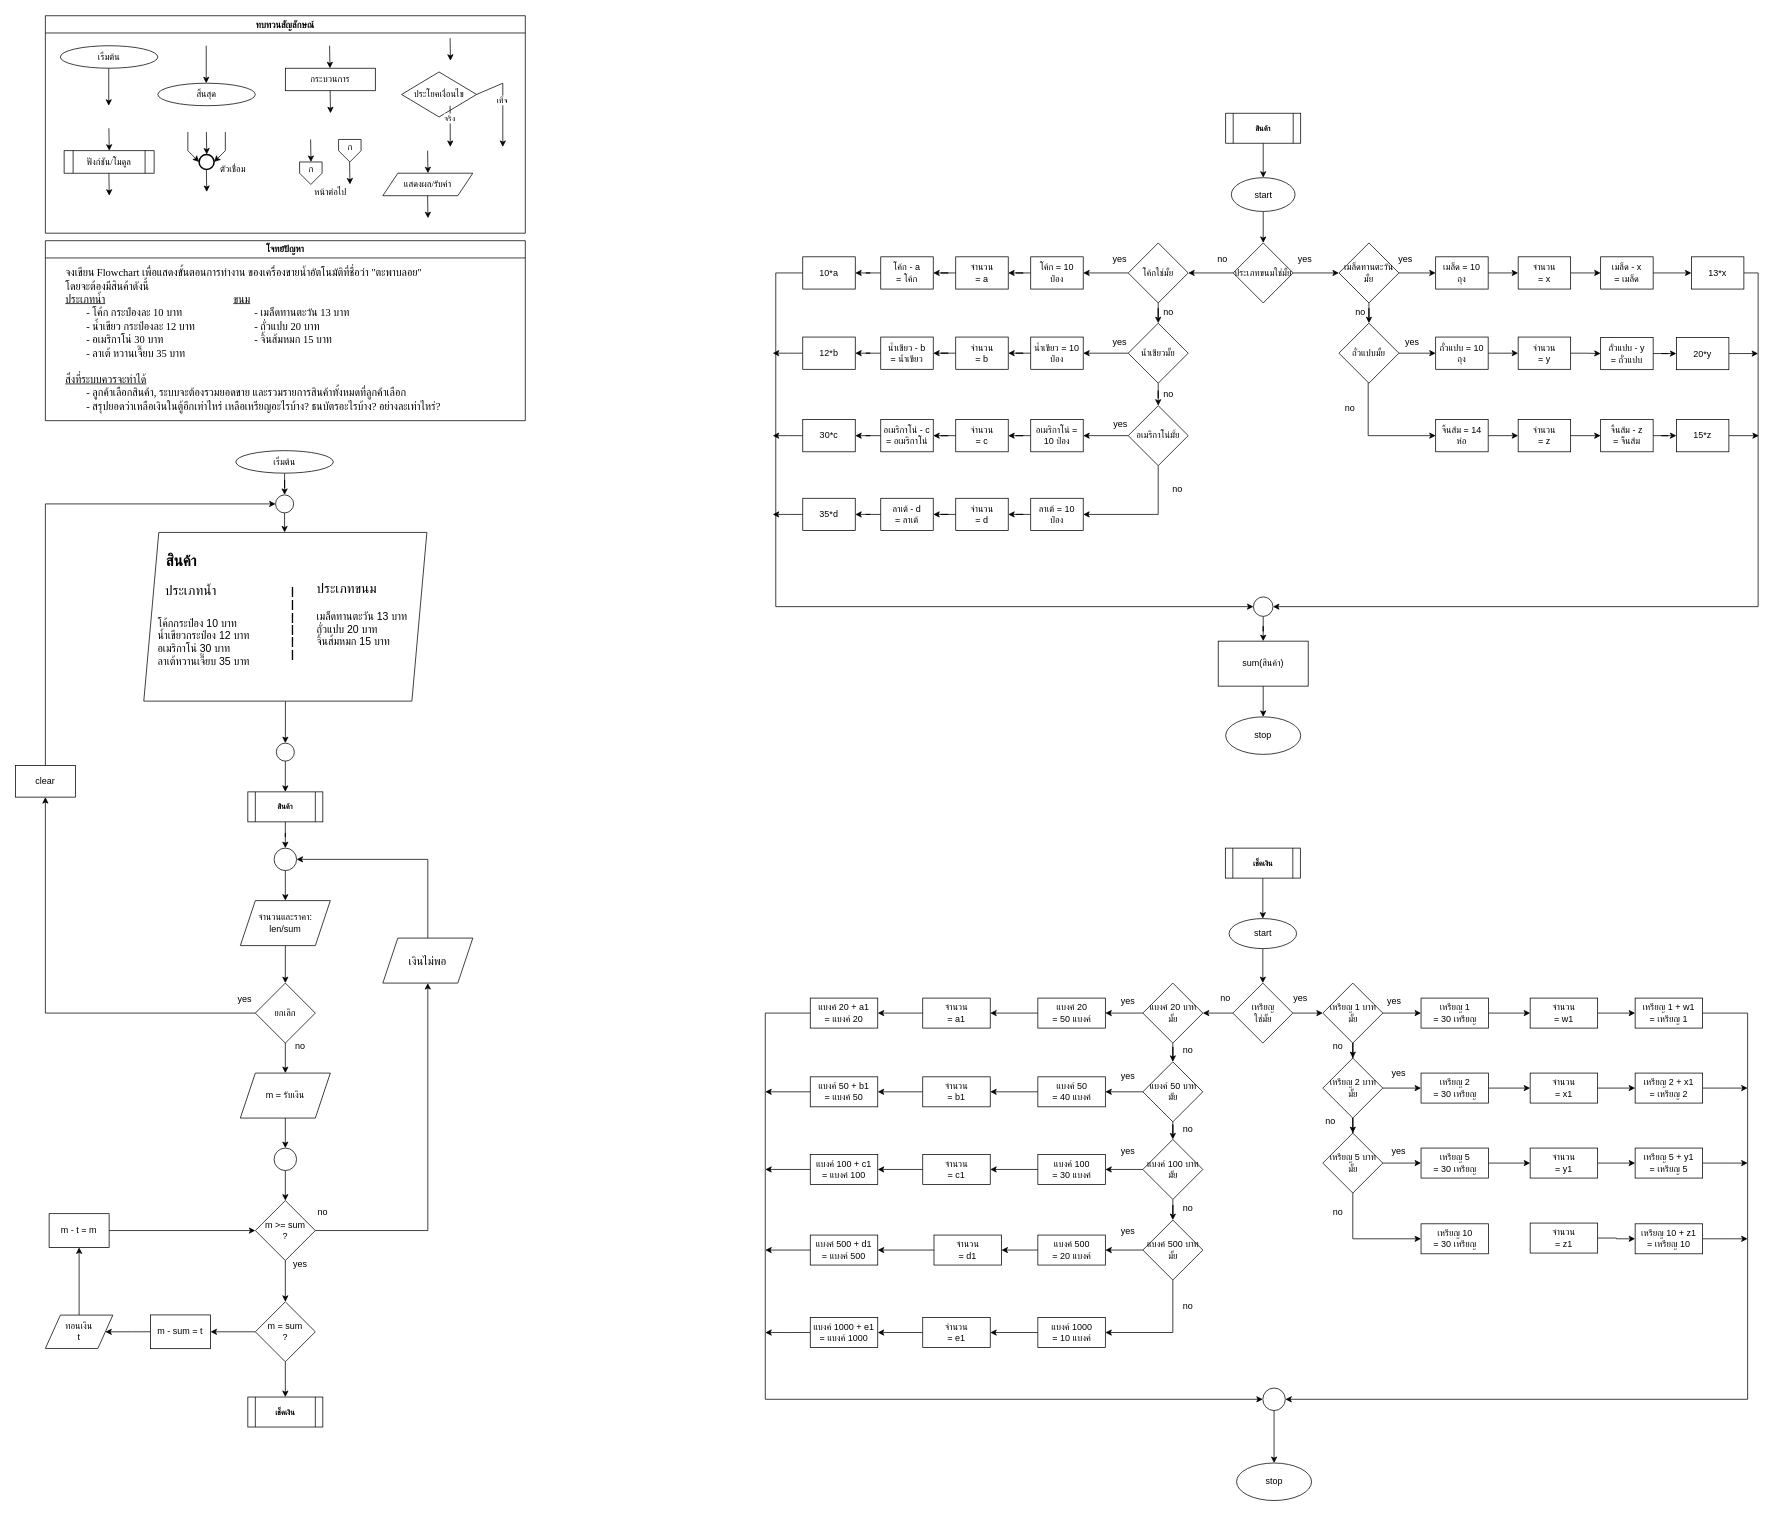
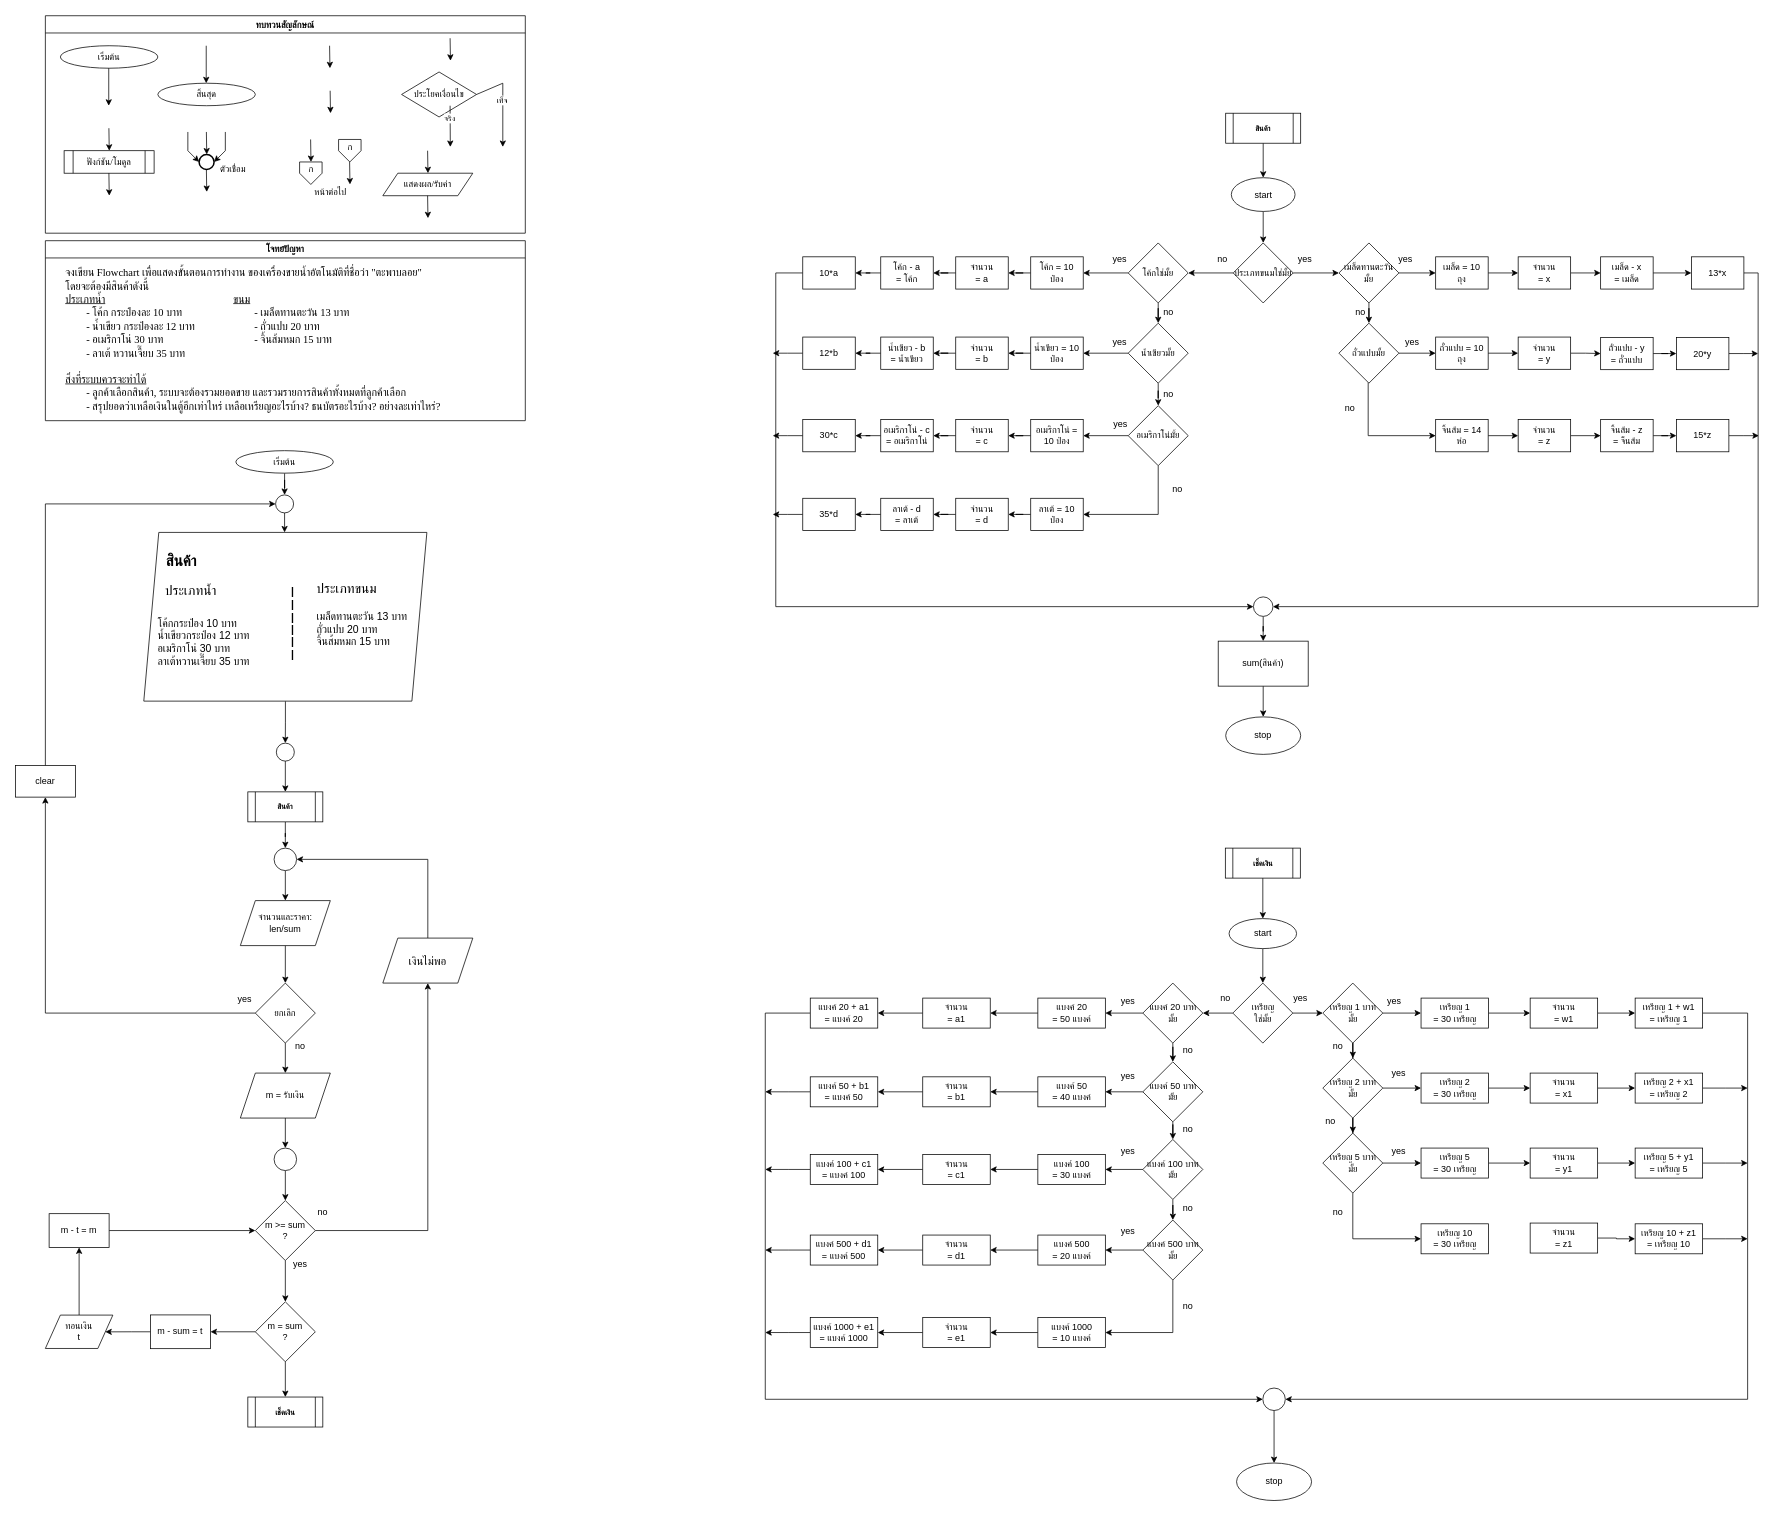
(330, 79) -> none
(968, 1250) -> (957, 1250)
